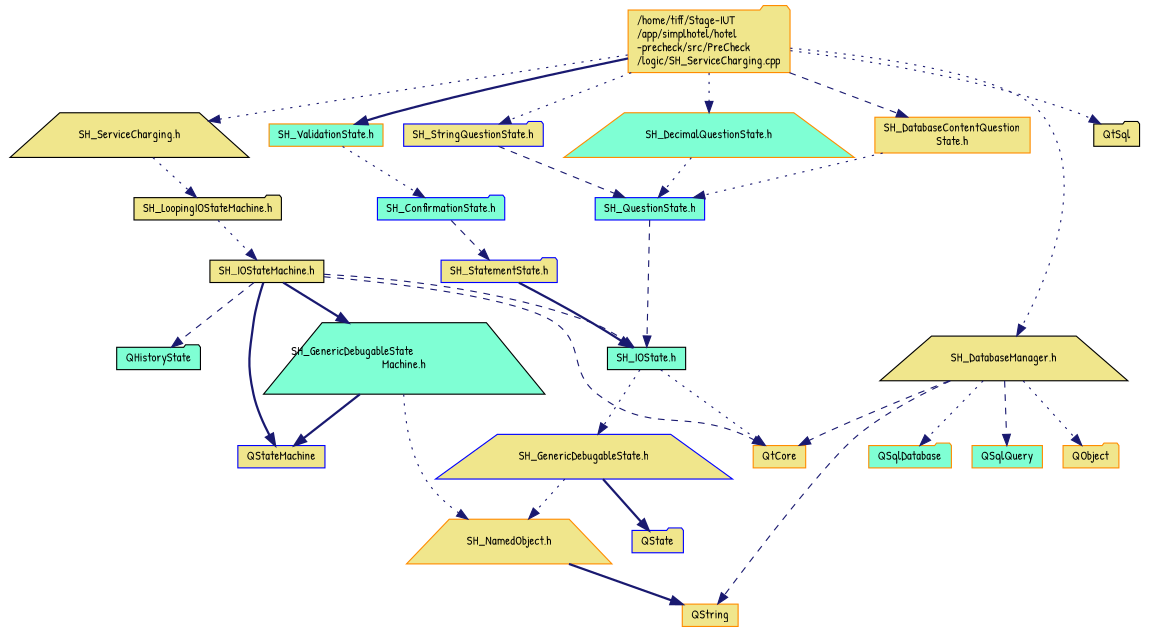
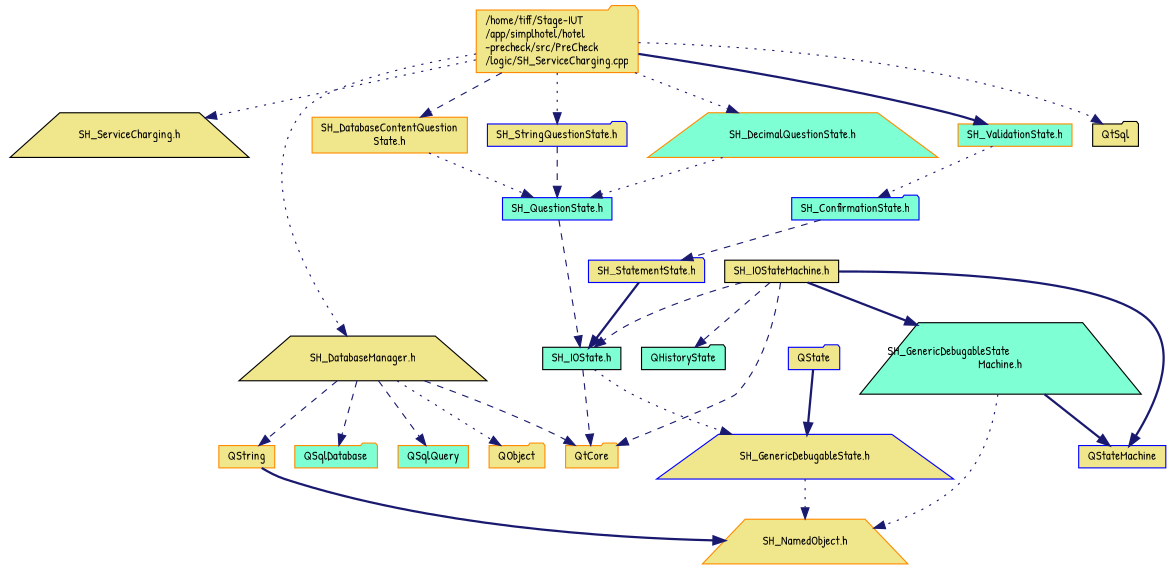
(208, 209) -> none
(708, 404) -> (586, 402)
(955, 409) -> (349, 408)
(779, 457) -> (592, 457)
(622, 501) -> (811, 396)
(620, 582) -> (484, 522)
